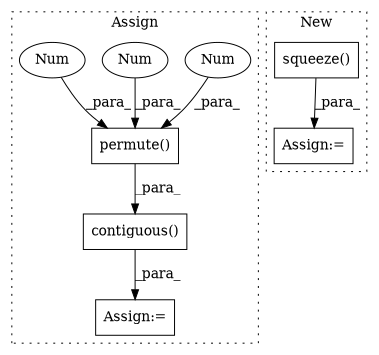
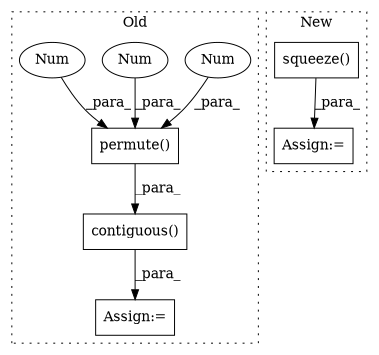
(135, 23) -> (135, 23)
